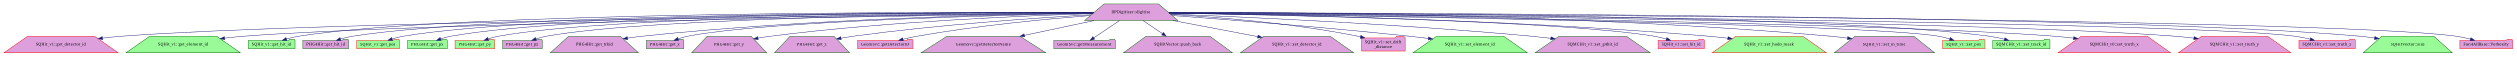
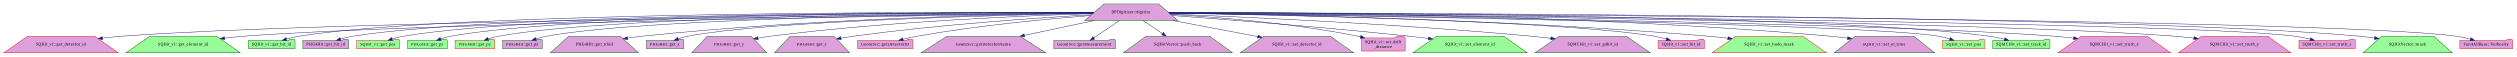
(2114, 44) -> (2114, 44)
(2408, 44) -> (2408, 44)
